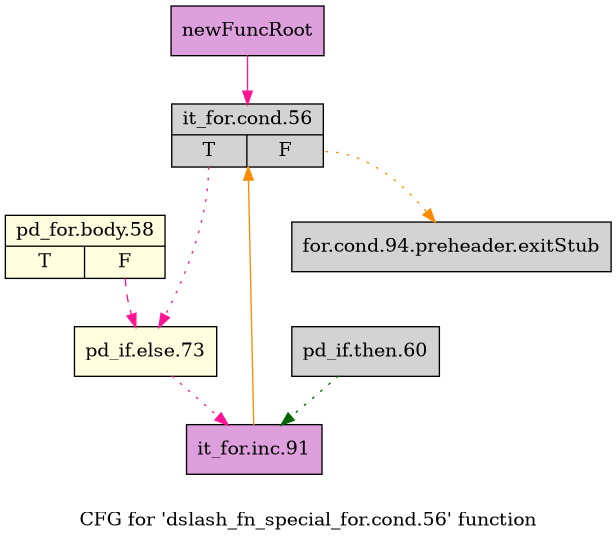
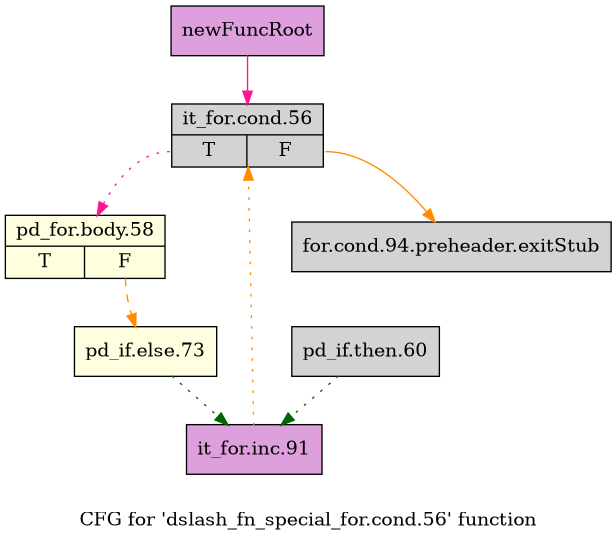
(382, 171) -> (382, 171)
(195, 243) -> (130, 169)
(127, 297) -> (127, 297)
(251, 303) -> (251, 303)
(195, 396) -> (195, 396)
